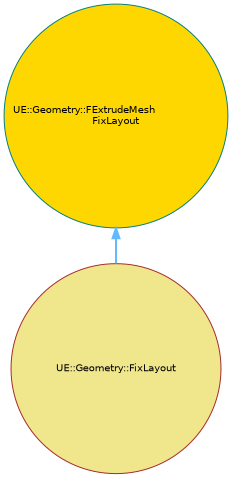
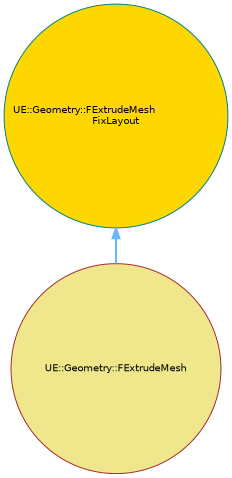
(116, 369) -> (116, 369)
